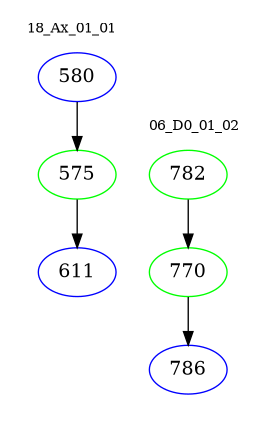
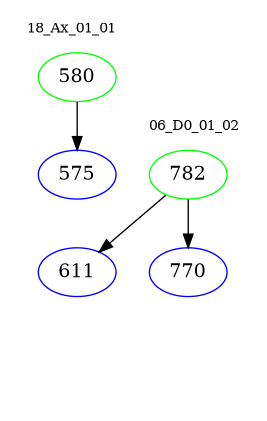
(77, 77) -> (77, 77)
(77, 175) -> (77, 175)
(77, 217) -> (148, 211)
(188, 272) -> (188, 272)
(188, 370) -> none
